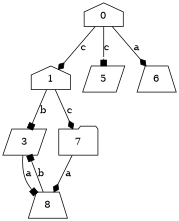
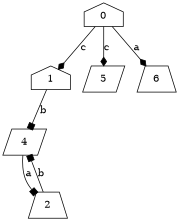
(104, 42) -> (104, 42)
(25, 142) -> (25, 142)
(78, 142) -> none
(48, 205) -> (48, 205)
